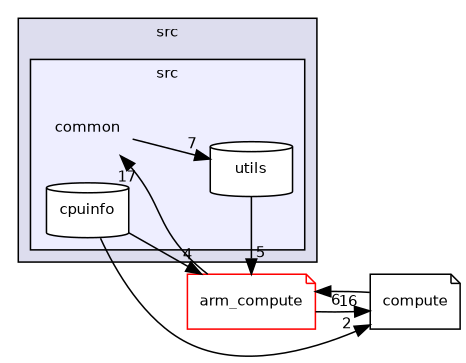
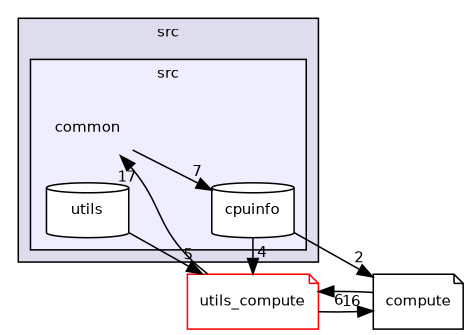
(164, 147) -> (165, 167)
(251, 302) -> (253, 302)
